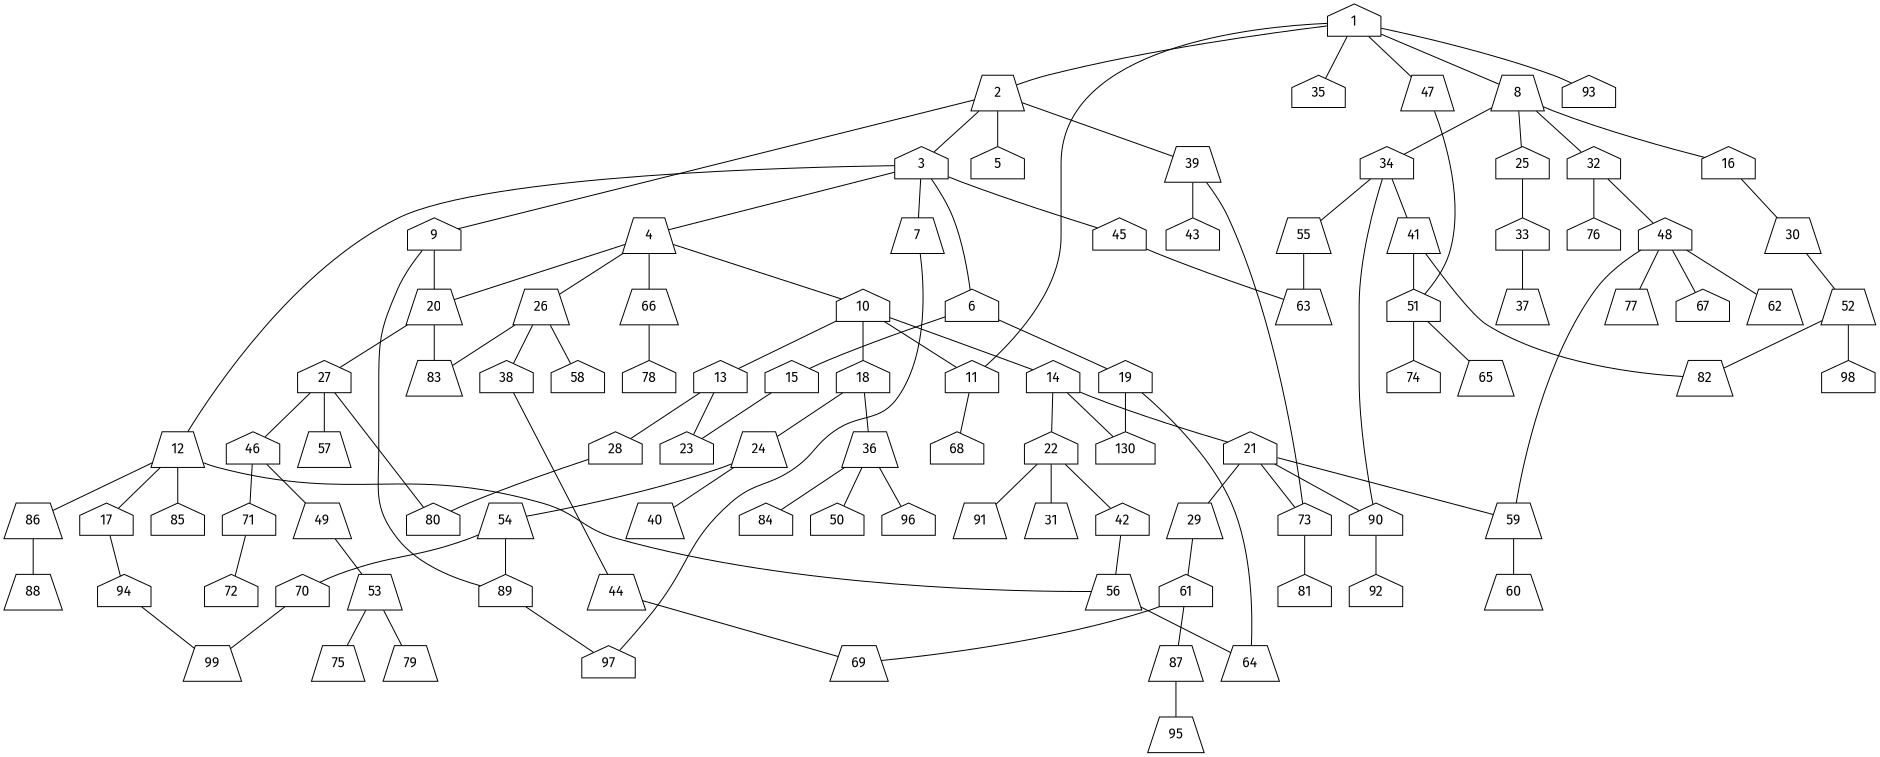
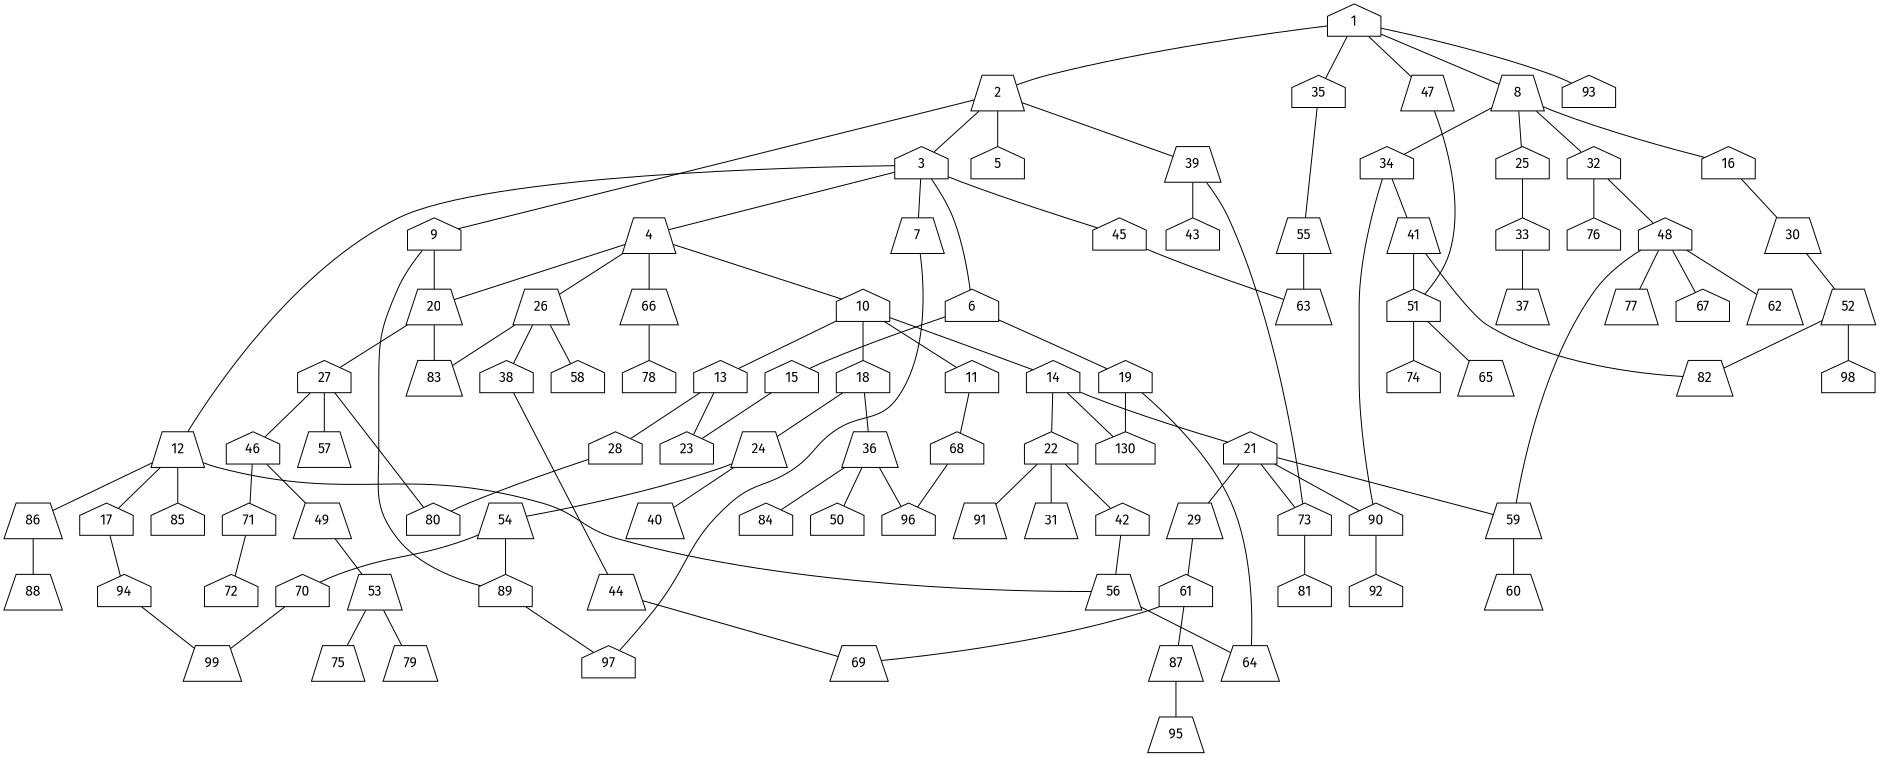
(1084, 105) -> none
(1346, 200) -> (1311, 163)
none -> (933, 486)
